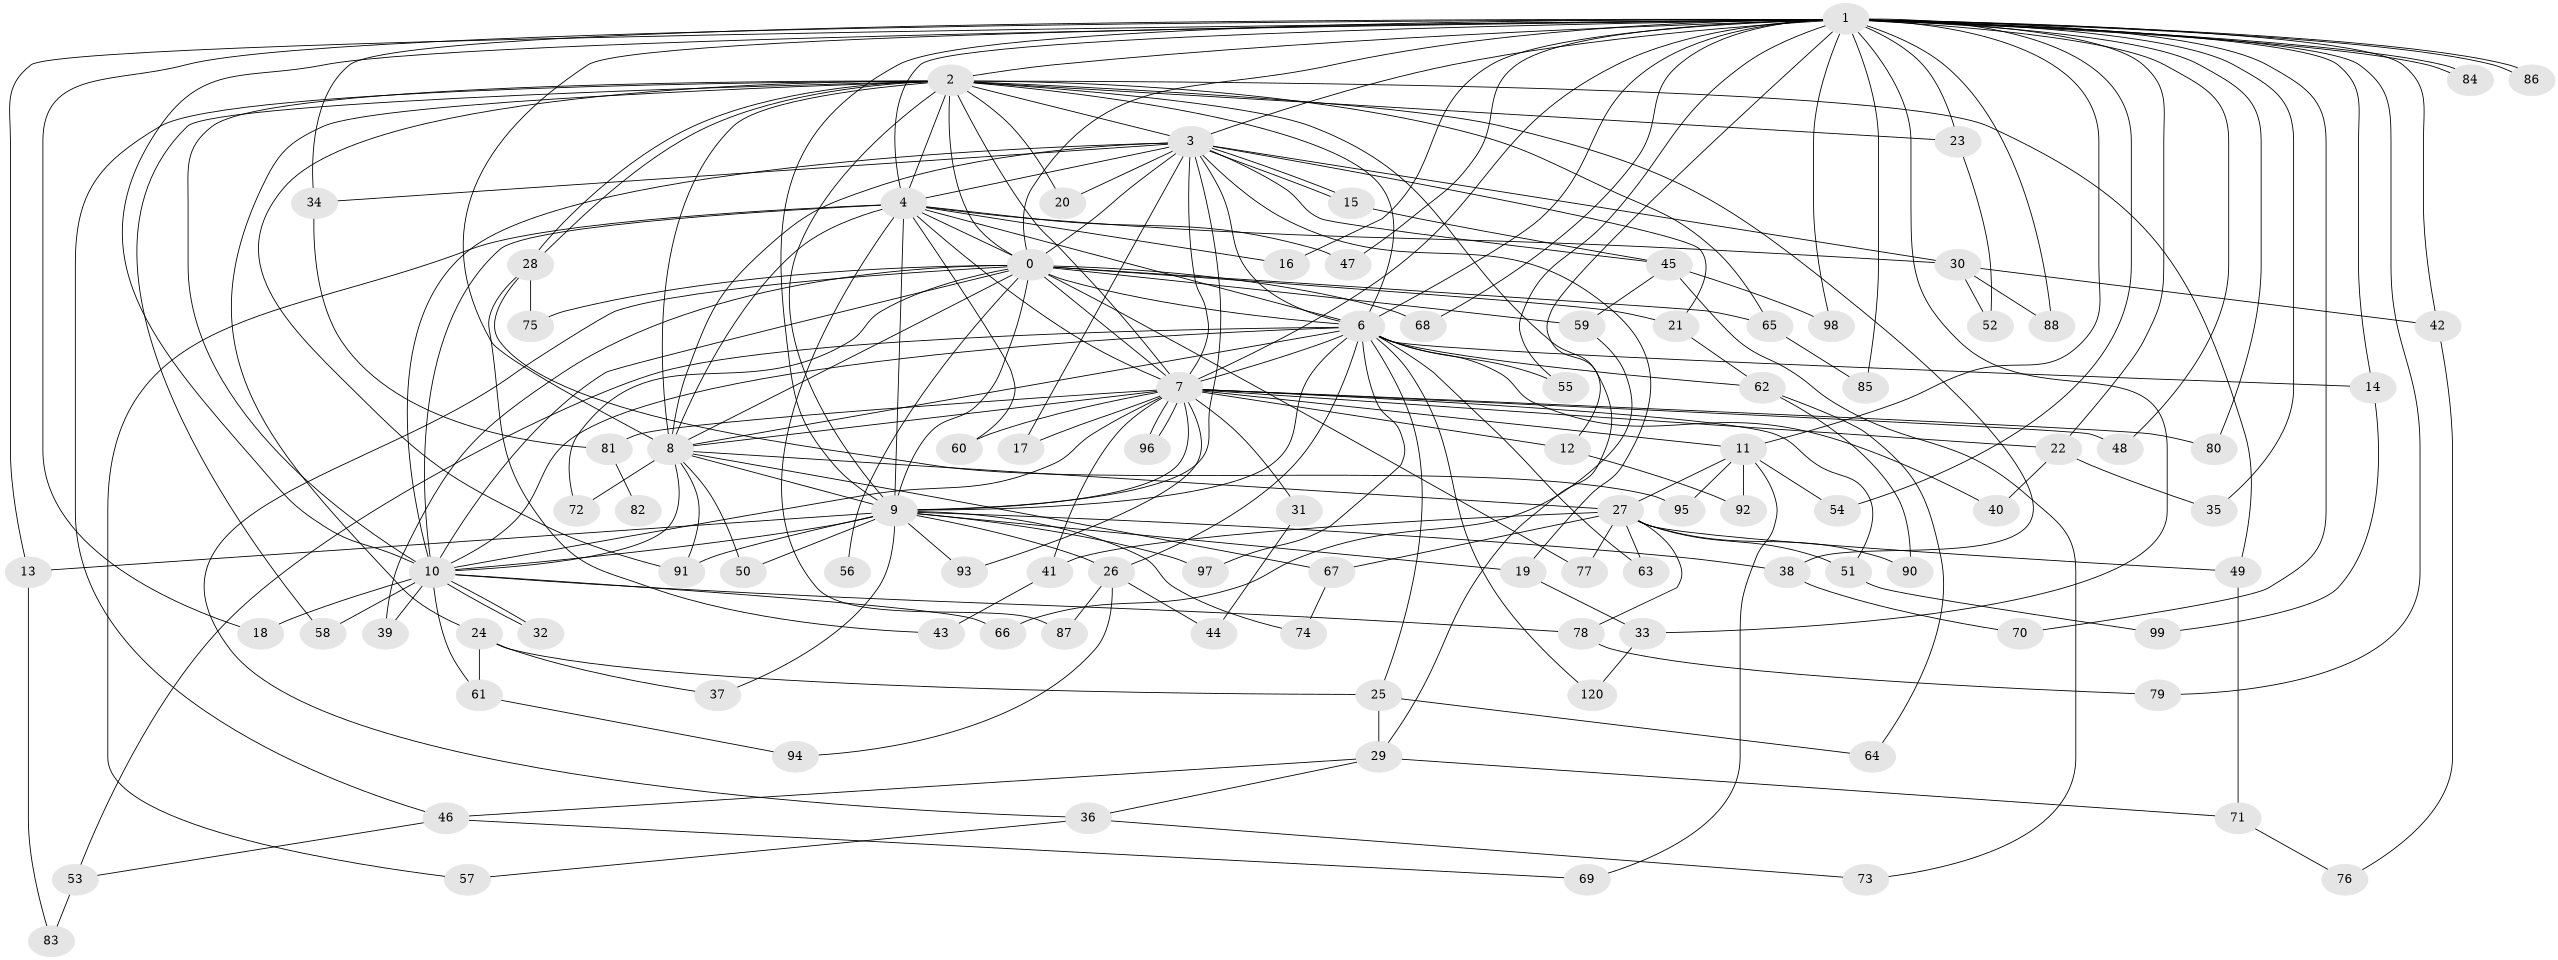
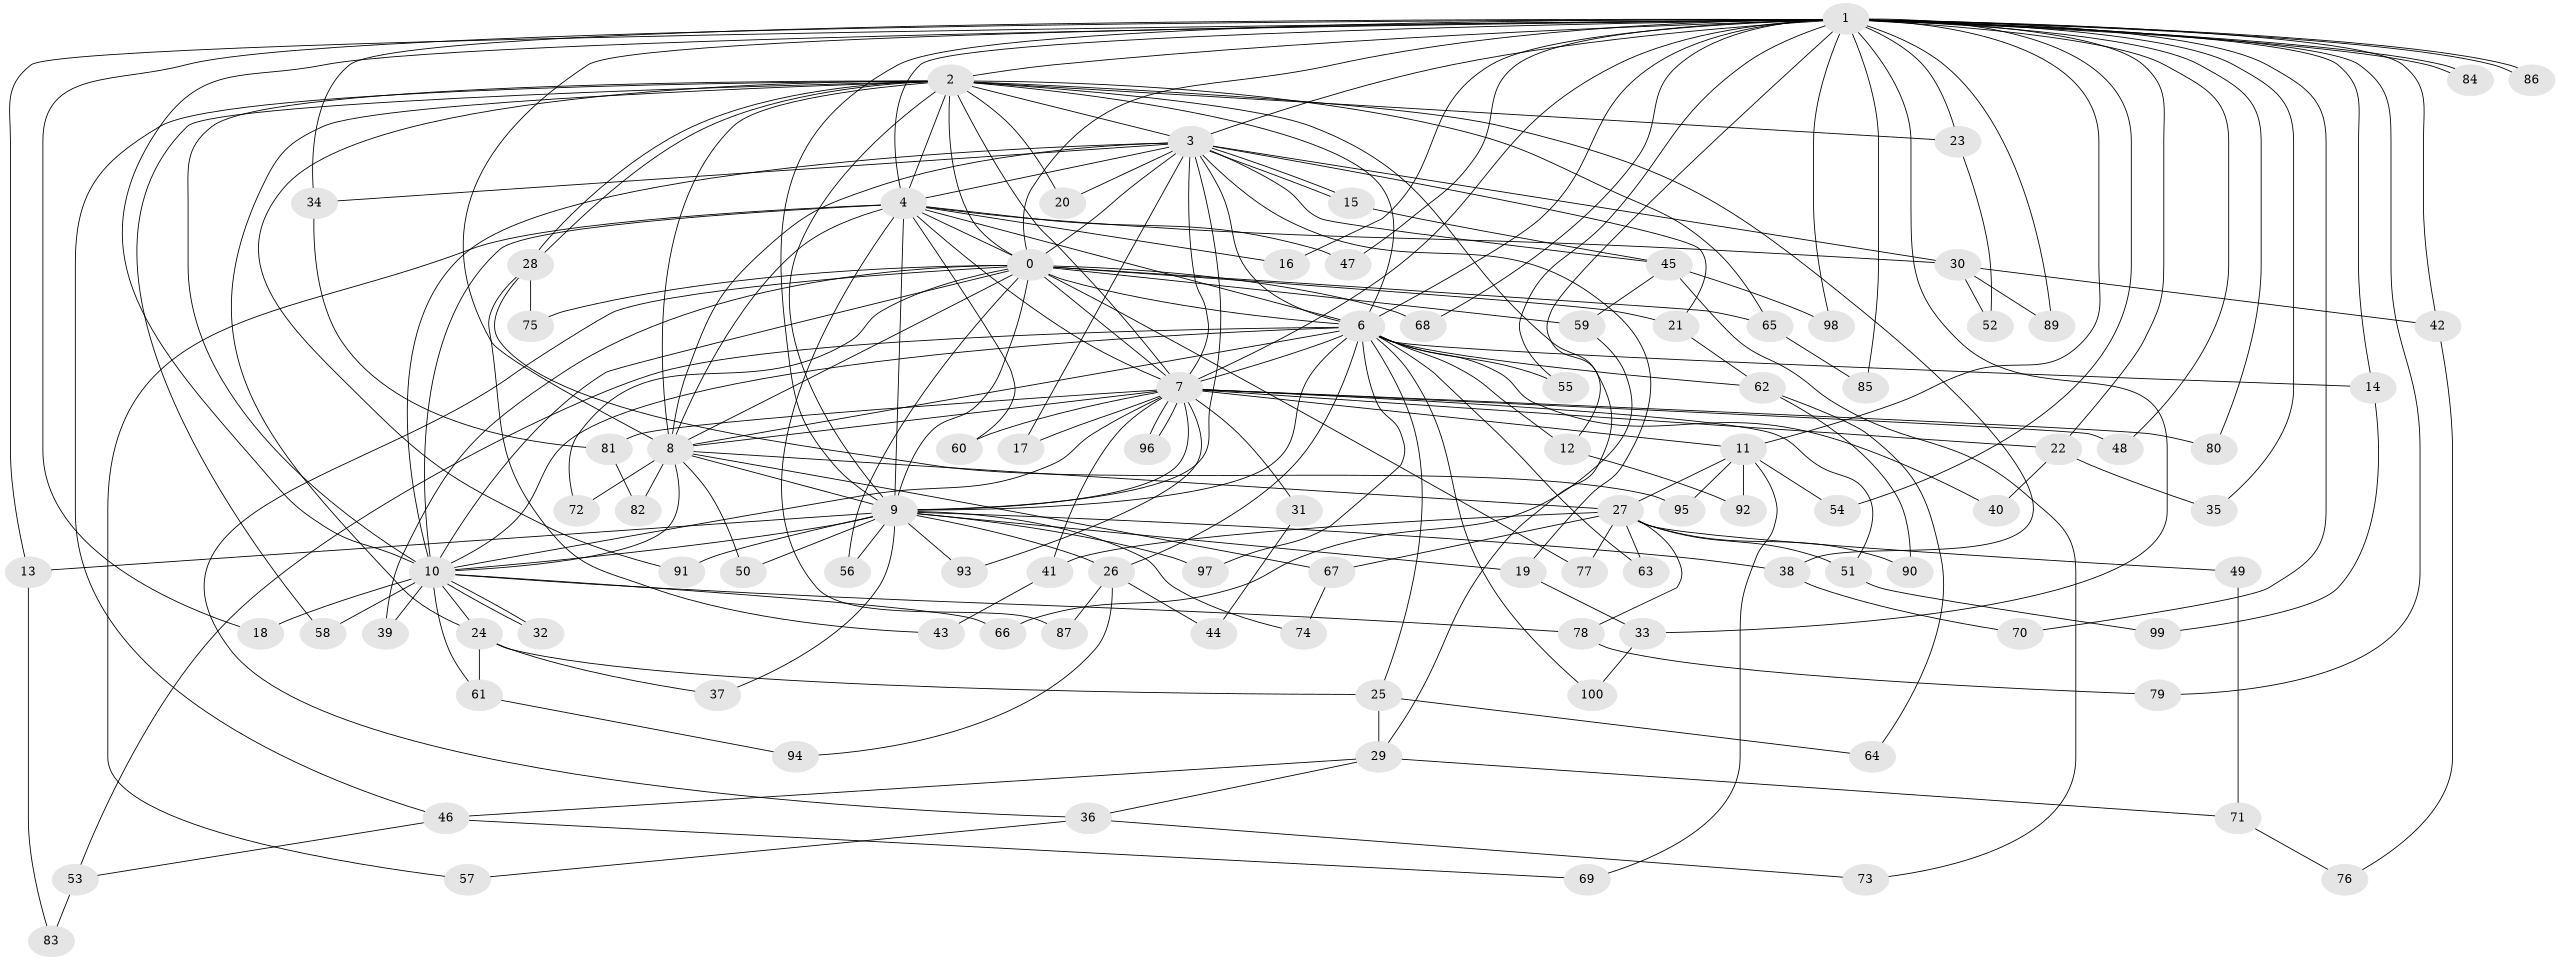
(1792, 100) -> none
(2052, 326) -> (2052, 326)
(1374, 419) -> (1472, 376)
(699, 509) -> (654, 480)
none -> (871, 542)
none -> (456, 603)
(1592, 695) -> (1592, 695)
